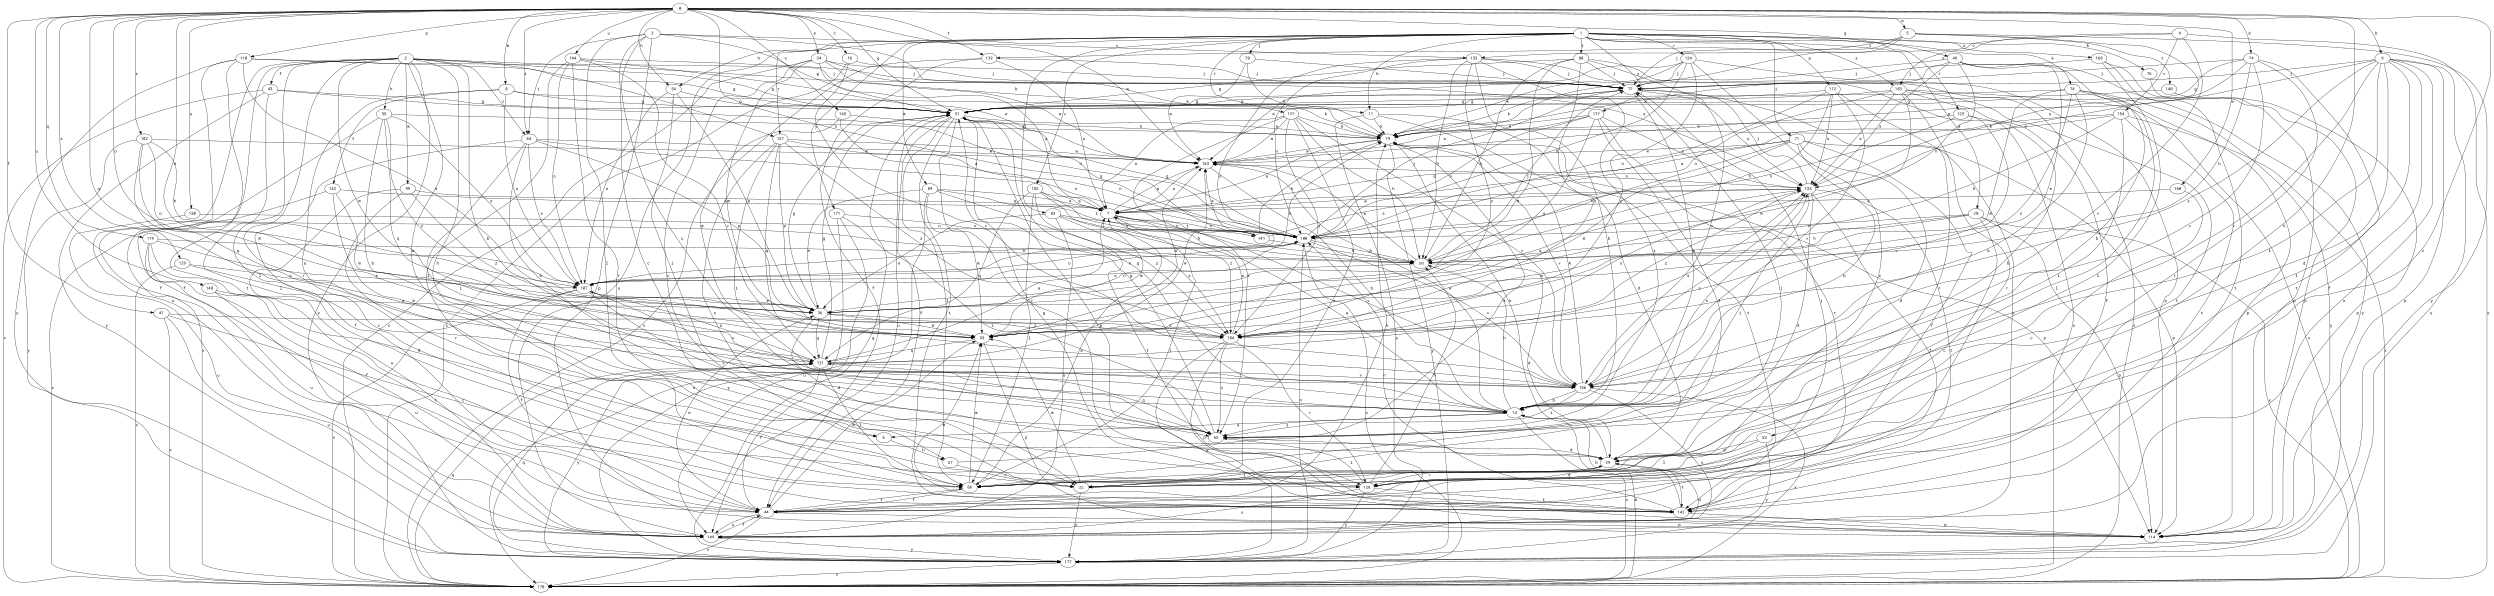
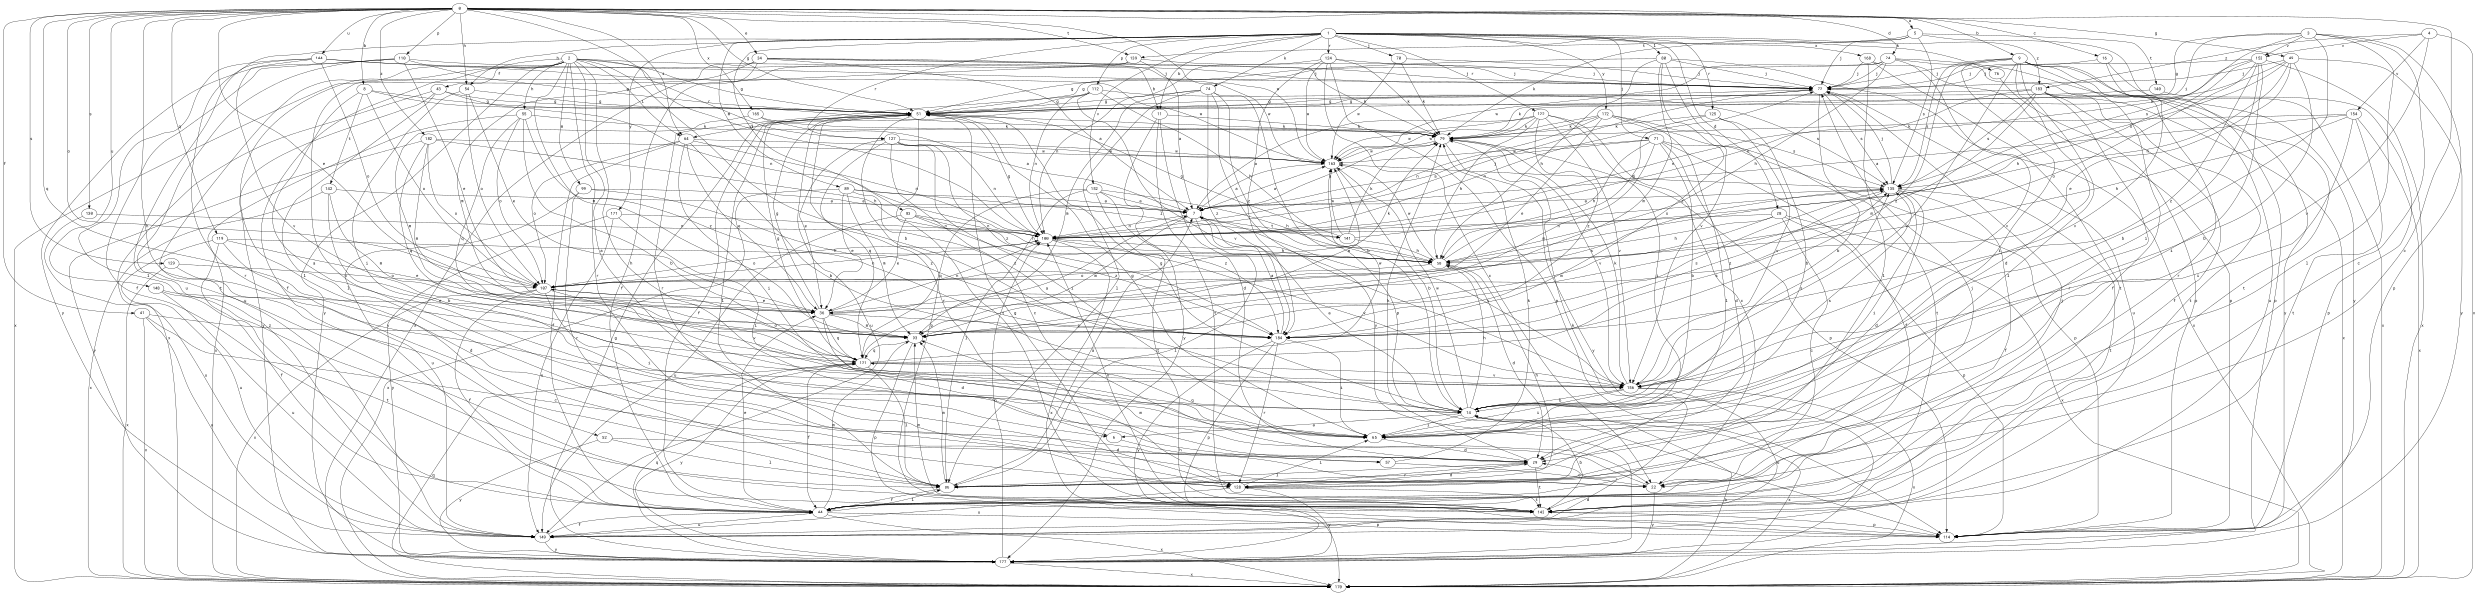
(2178, 189) -> none
